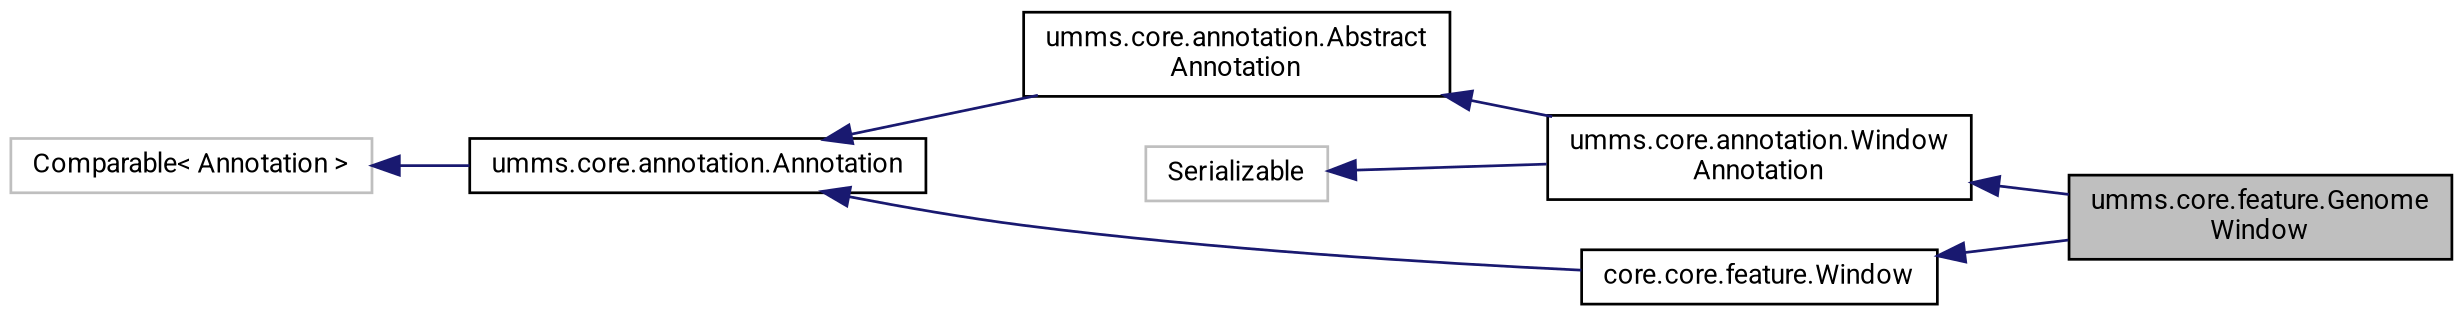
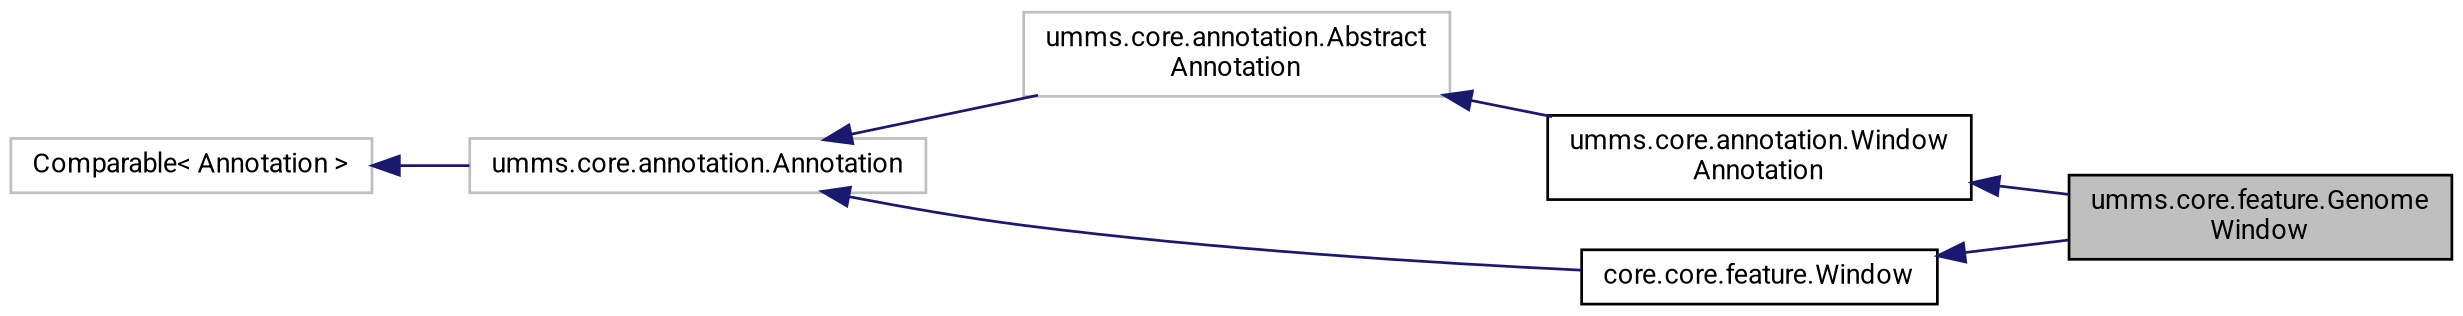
(1237, 54) -> (1237, 54)
(698, 166) -> (698, 166)
(1237, 174) -> none
